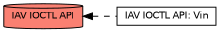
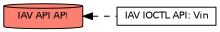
(43, 16) -> (43, 16)
